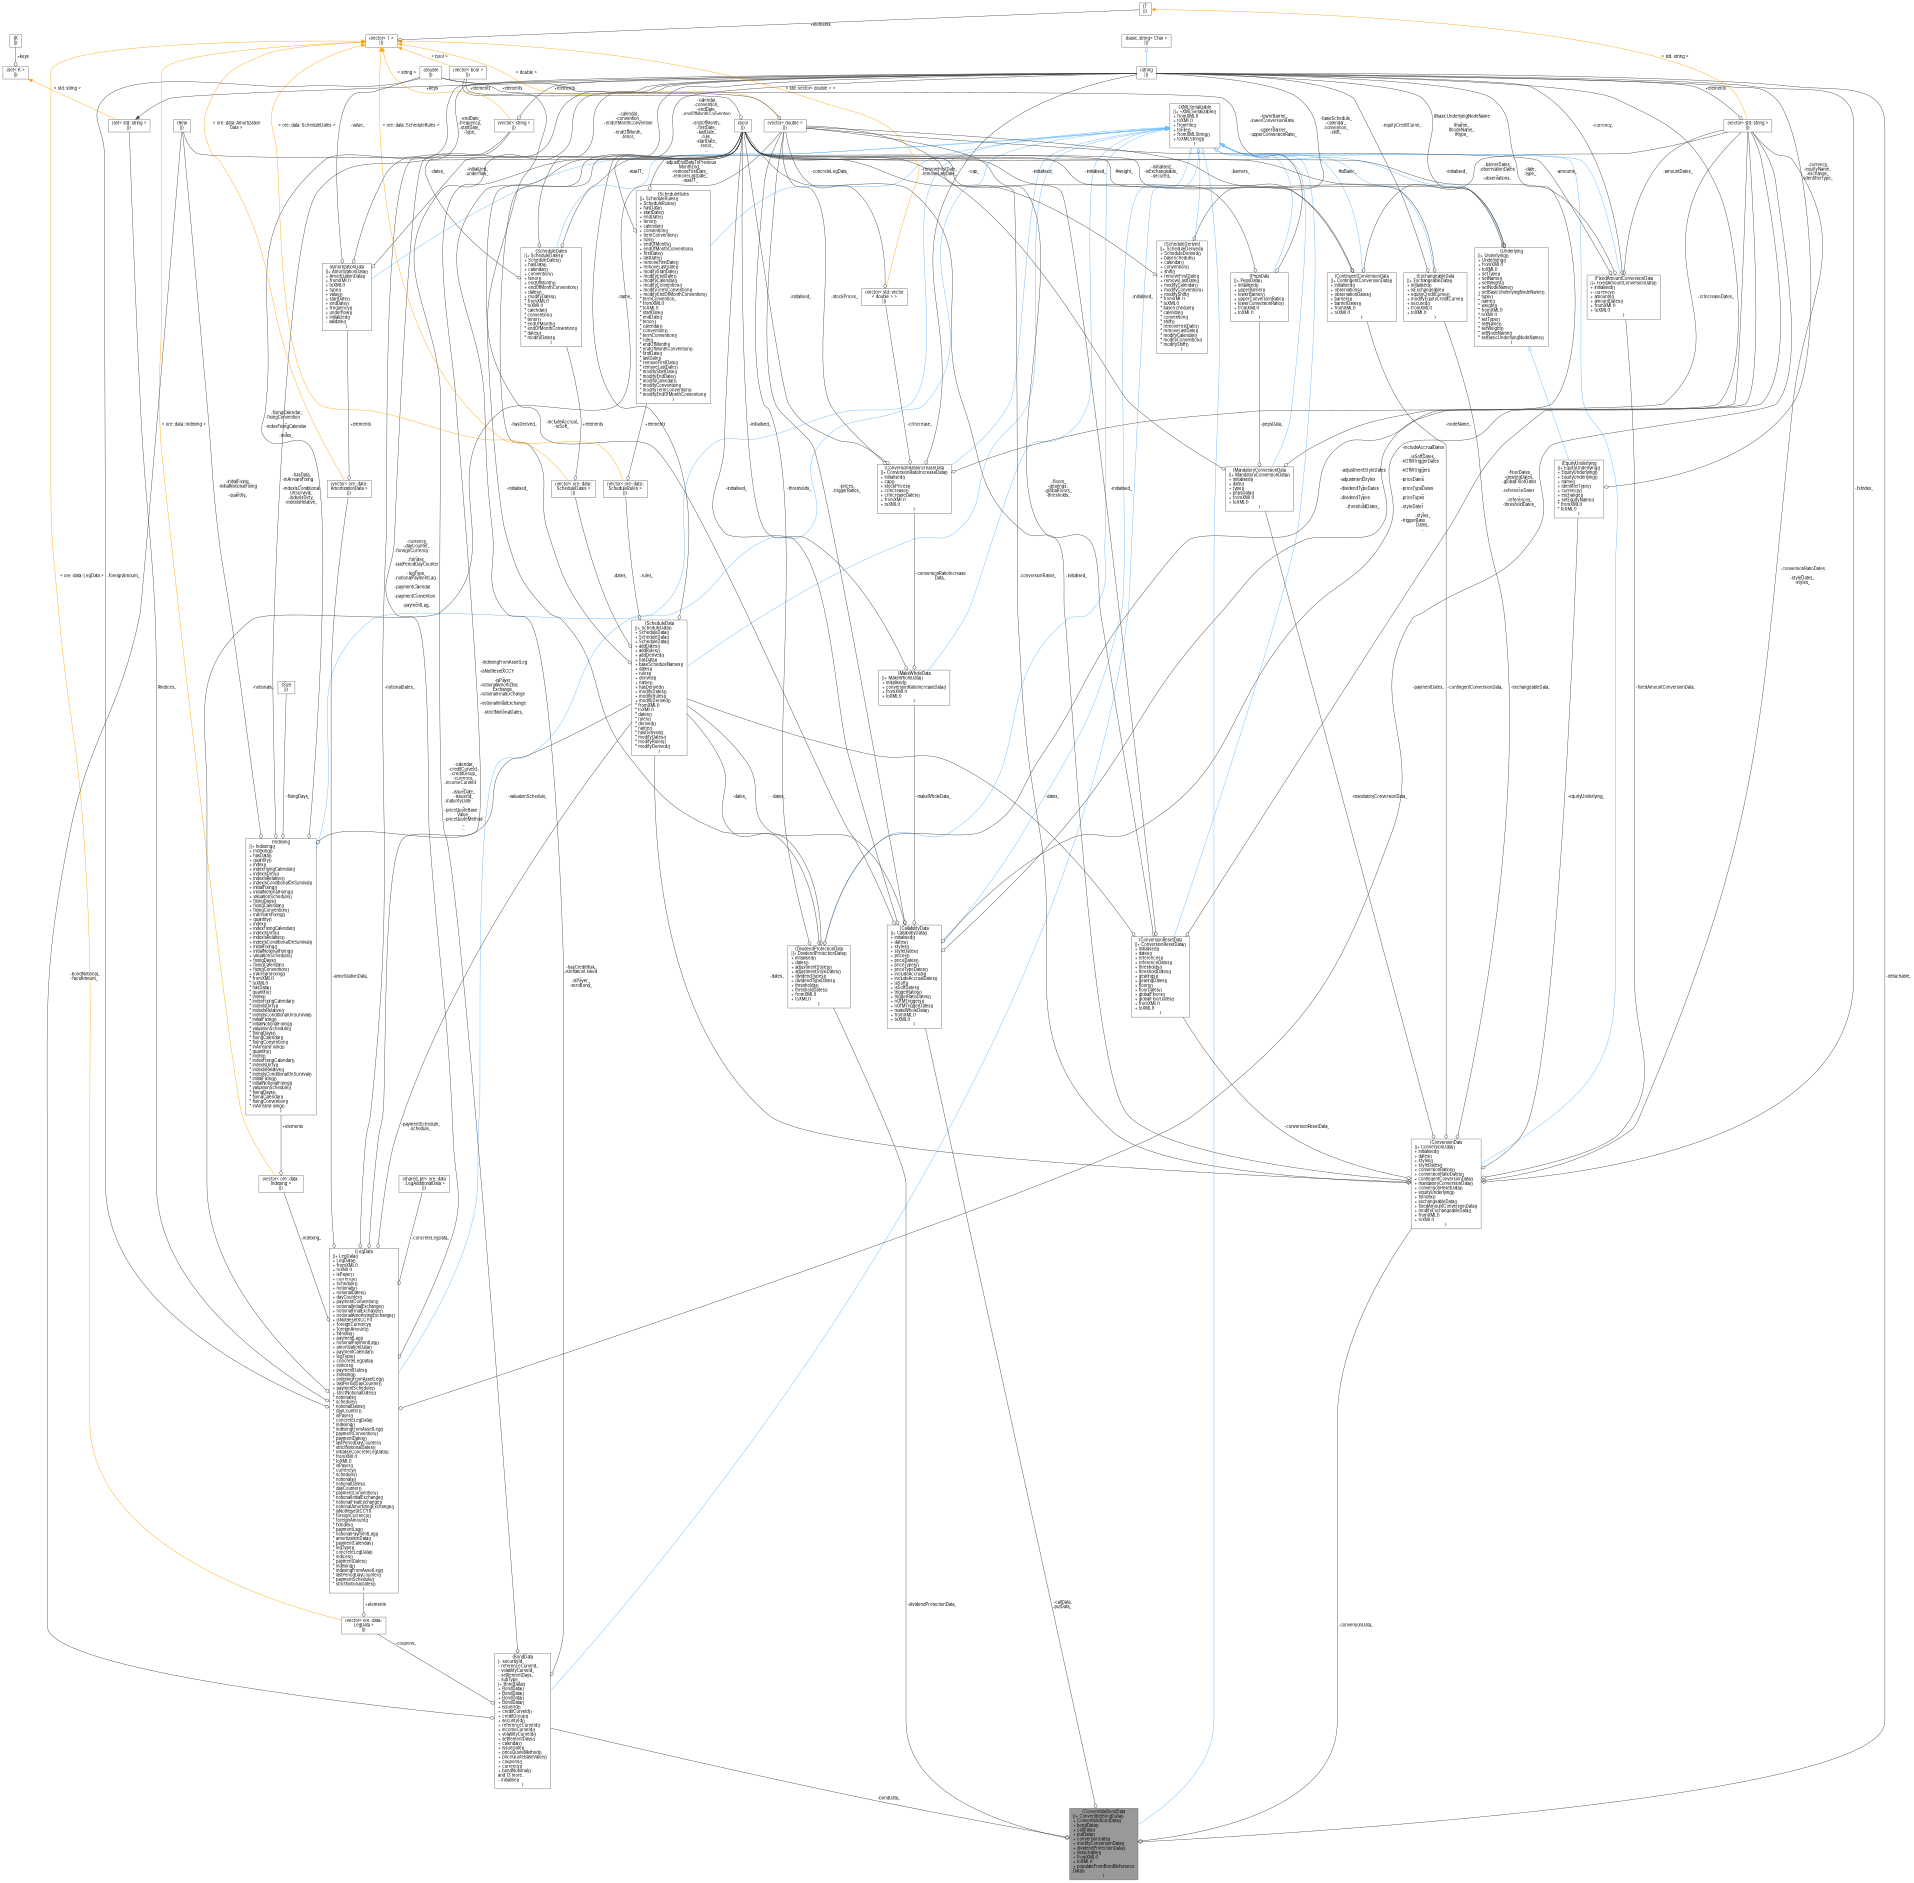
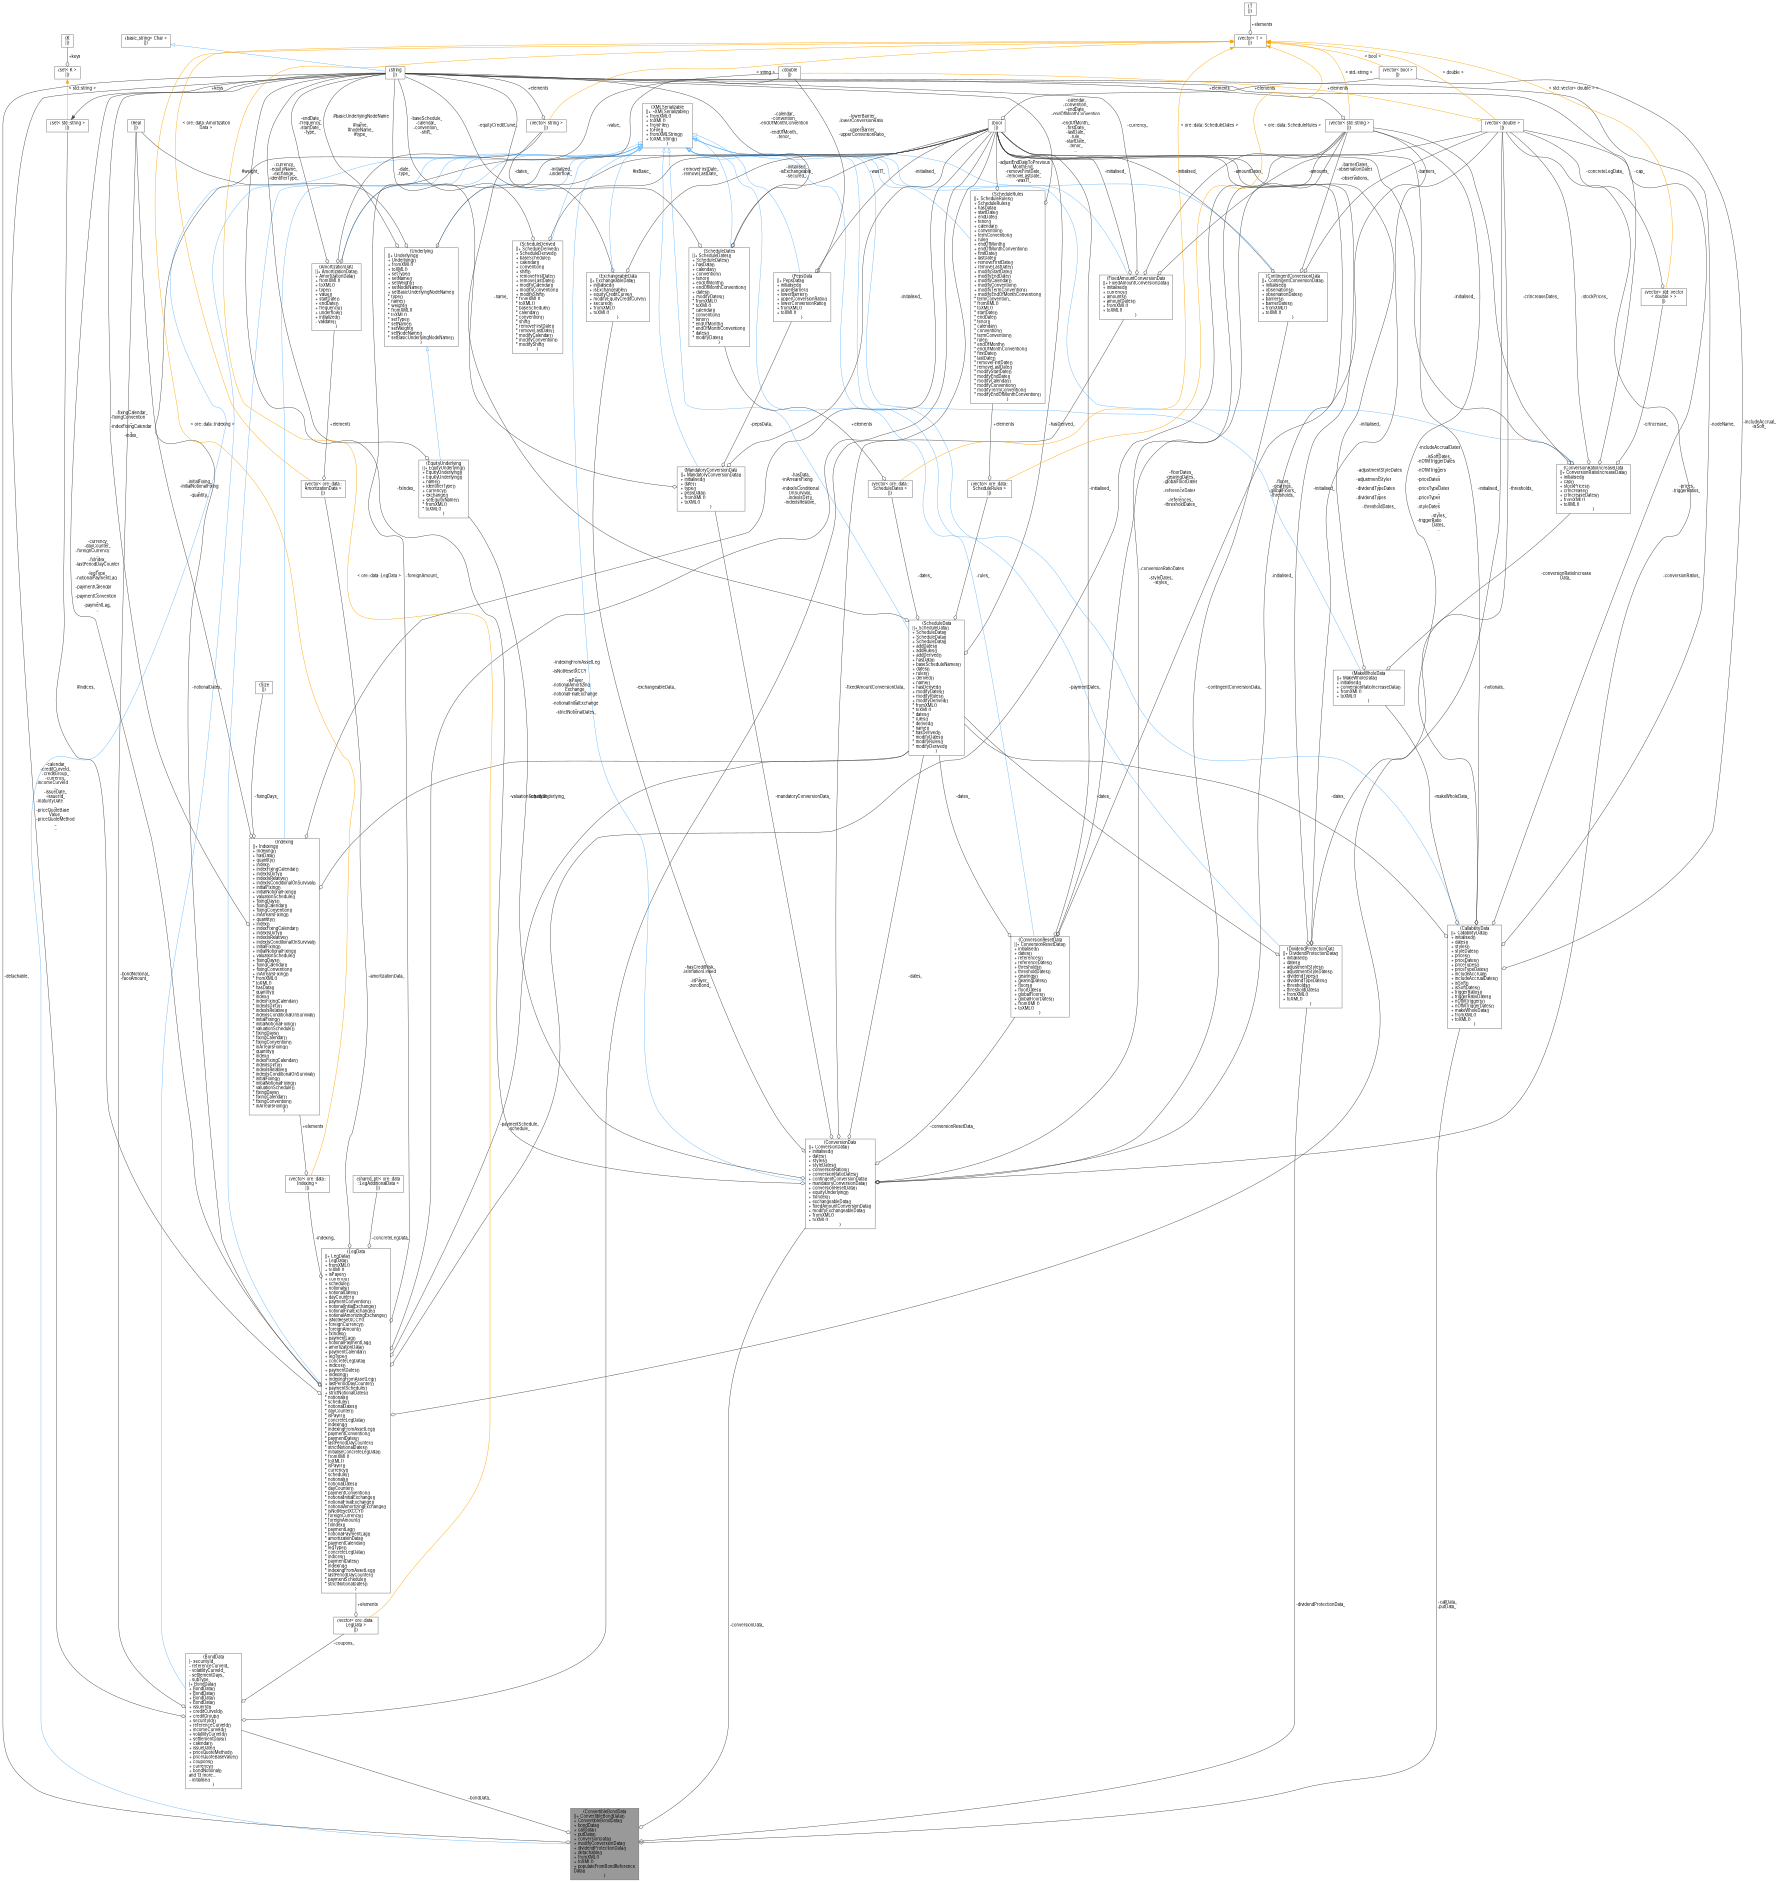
(1465, 26) -> (1332, 58)
(534, 93) -> (1123, 78)
